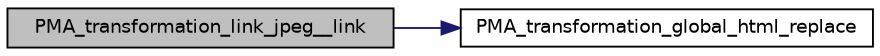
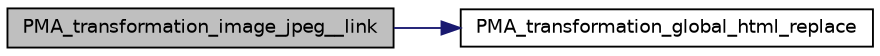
(201, 28) -> (201, 28)
